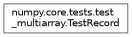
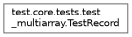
(66, 18) -> (66, 18)
